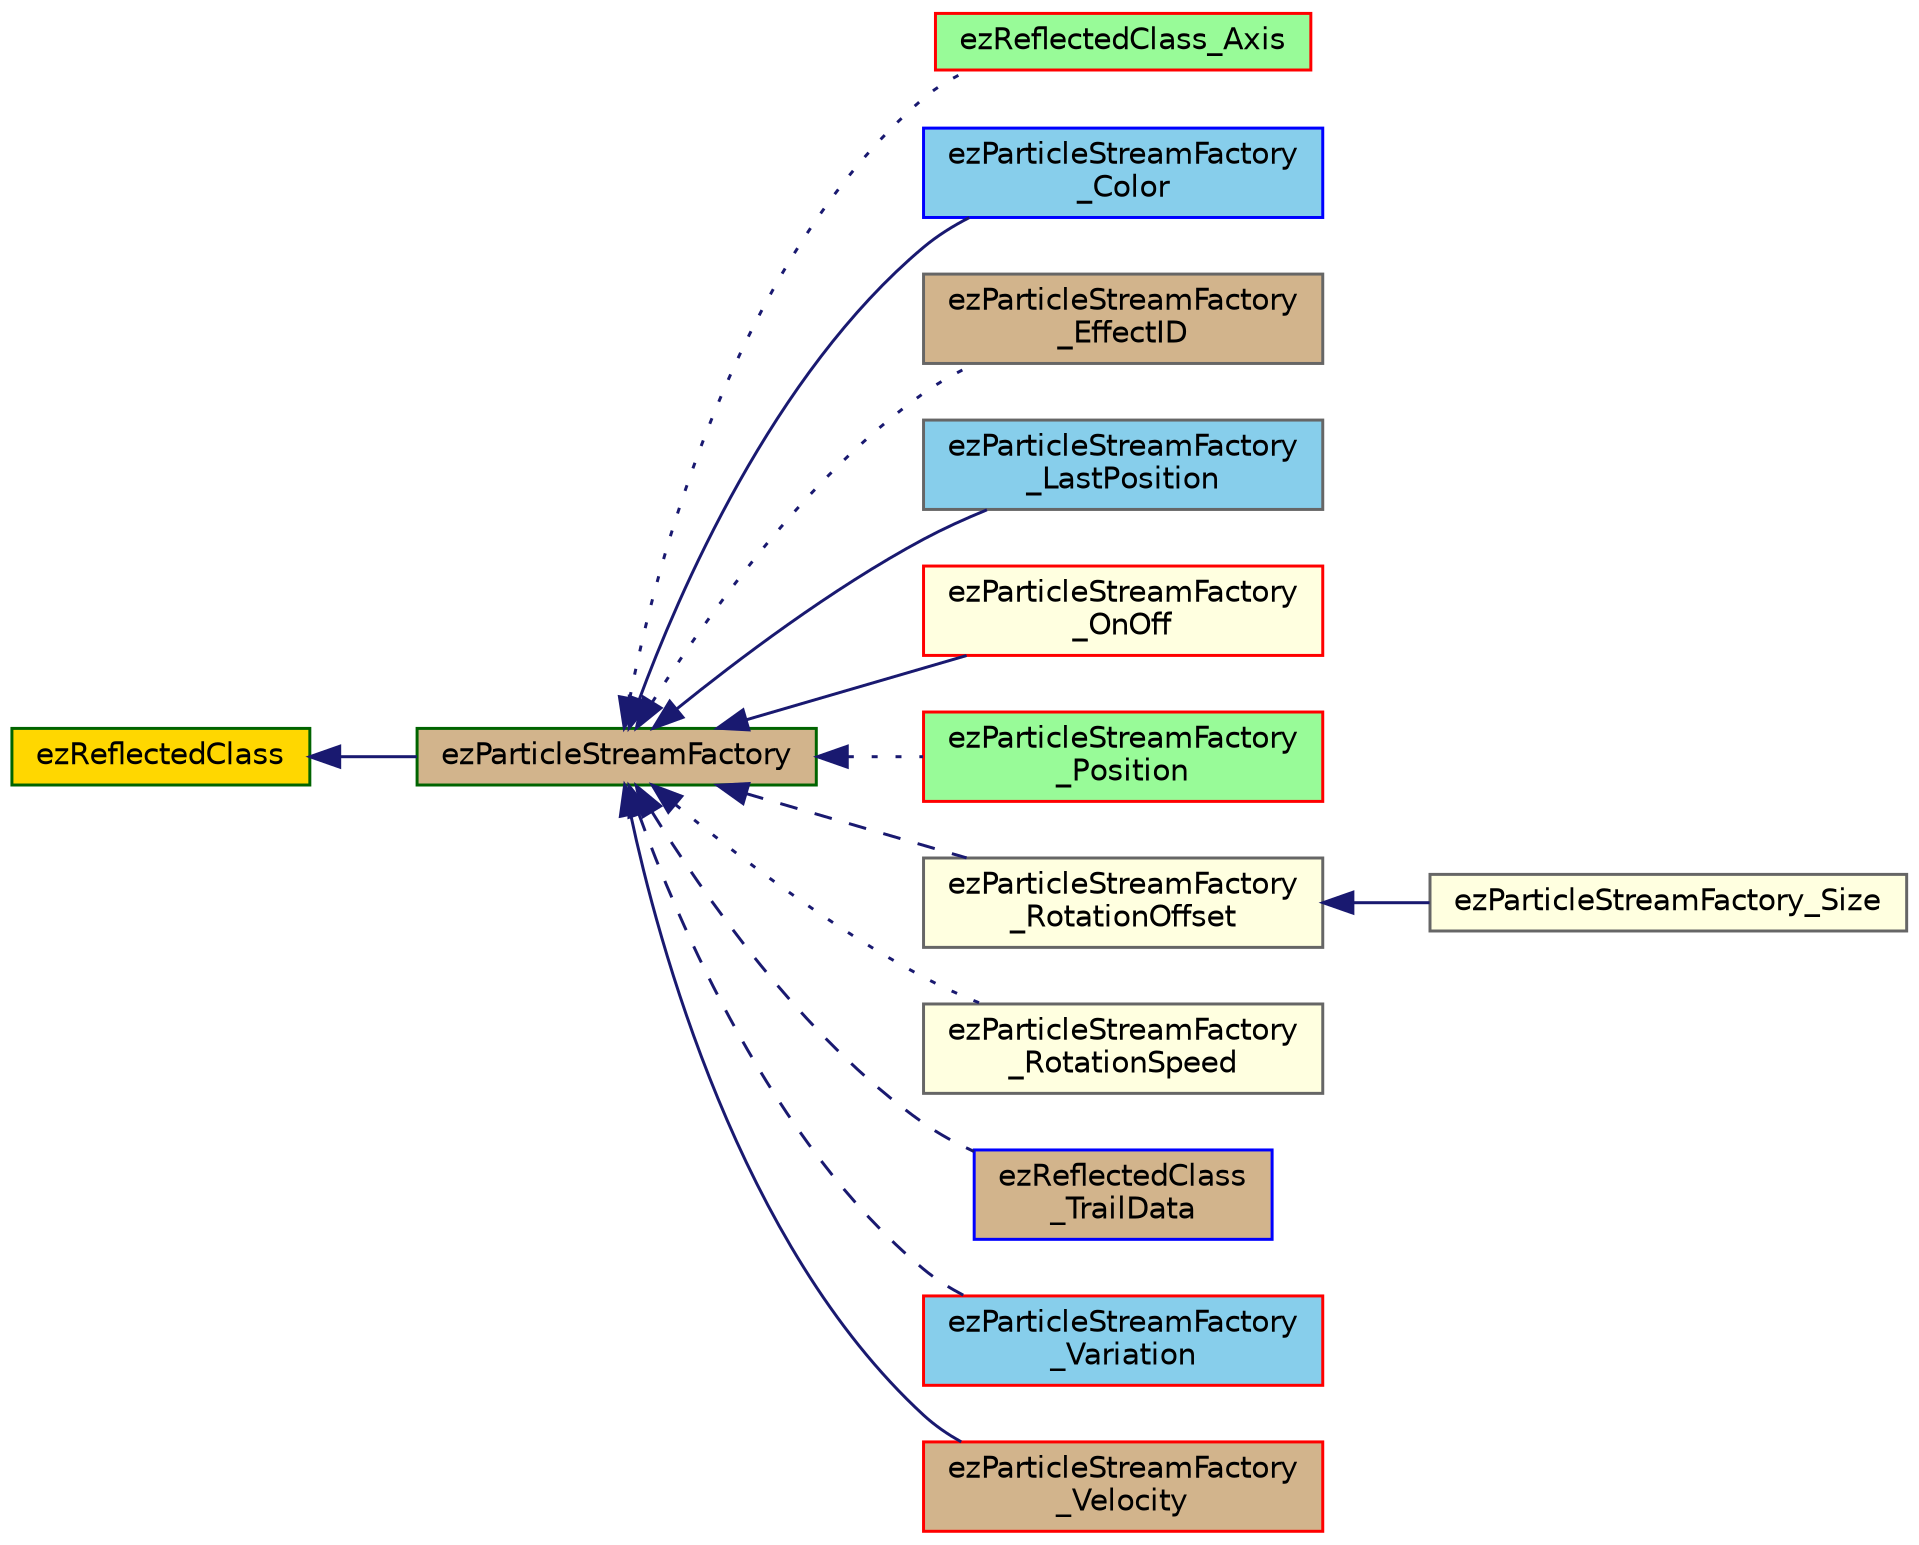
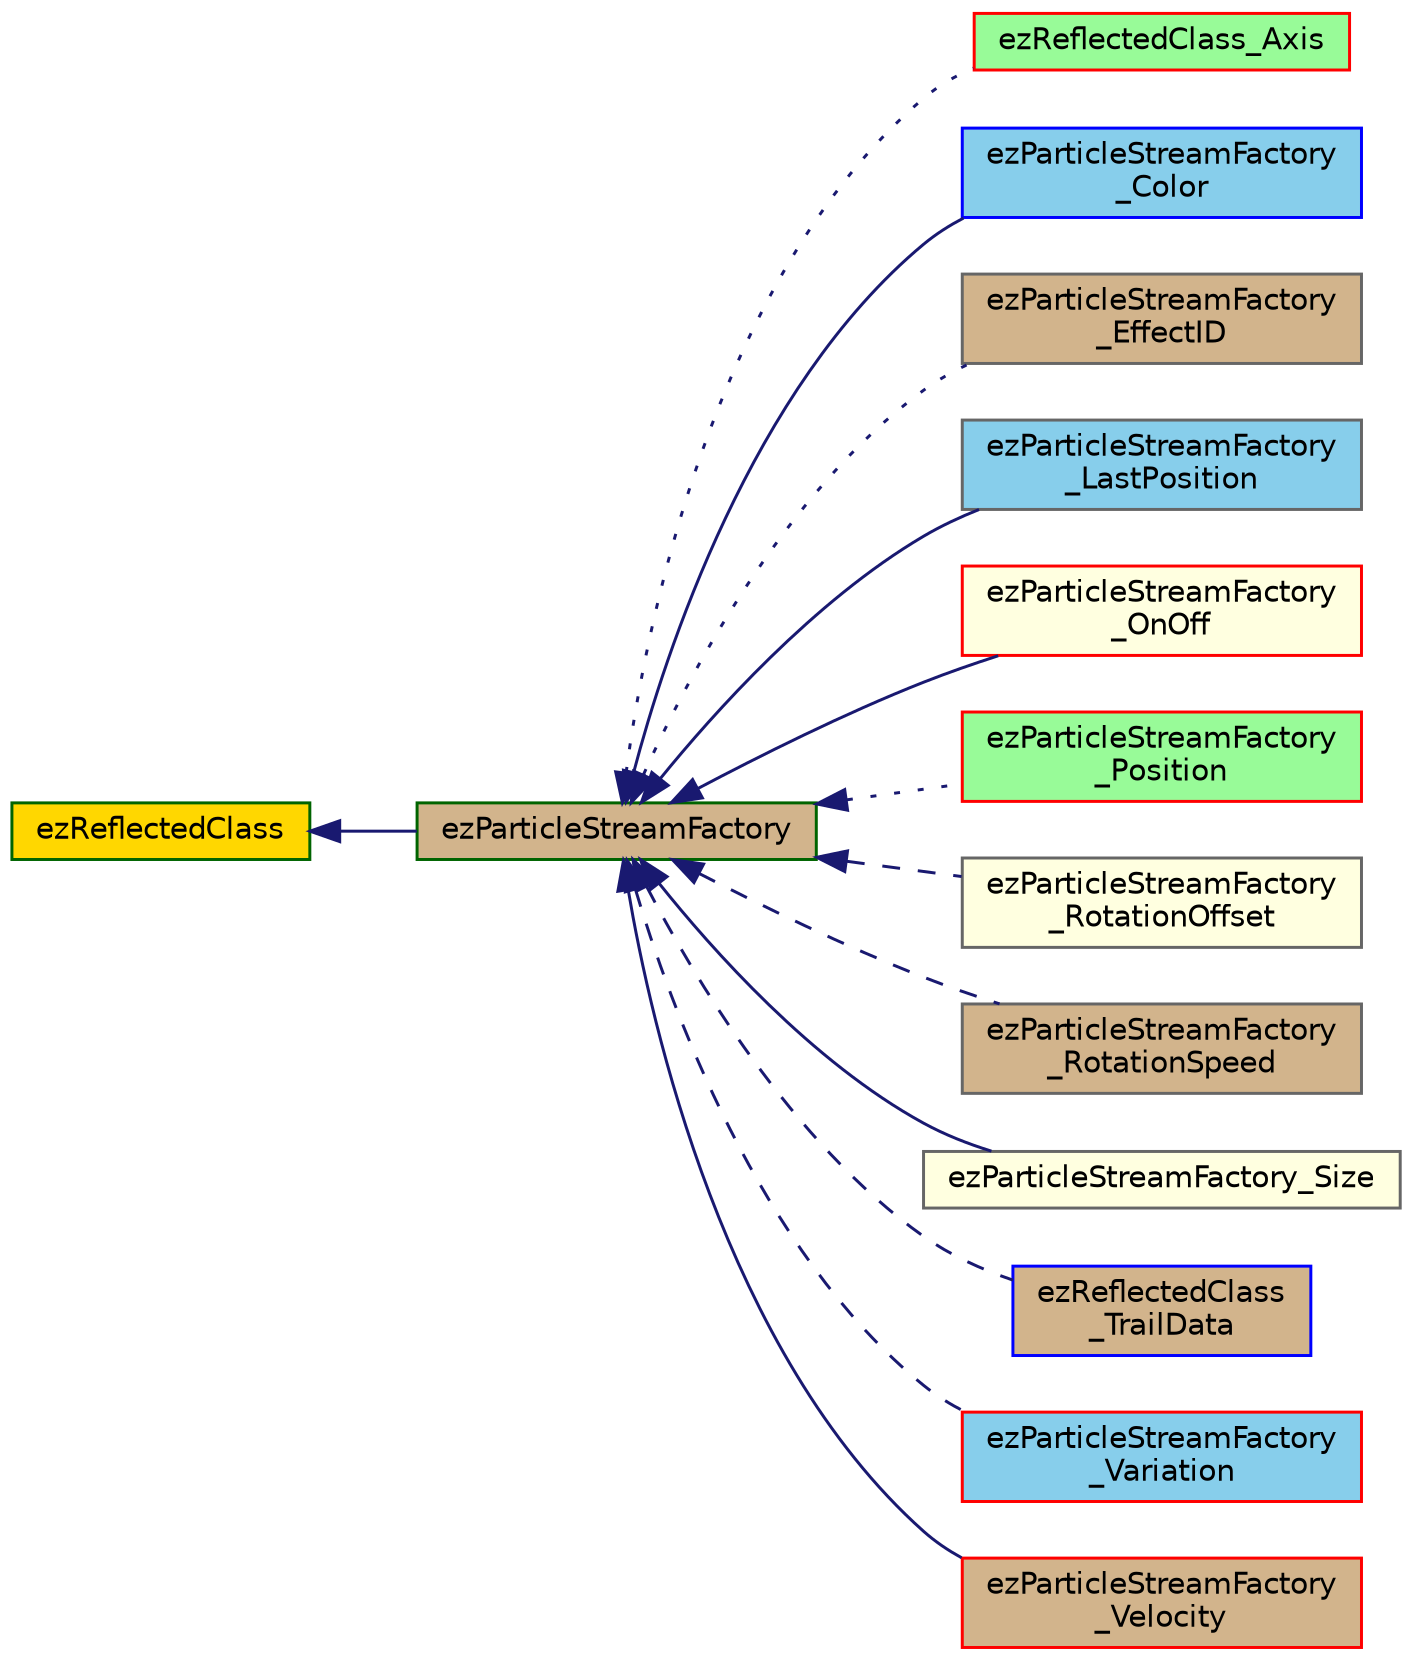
(1391, 903) -> (808, 1040)
(822, 915) -> (847, 945)
(1123, 1049) -> (1162, 1049)
